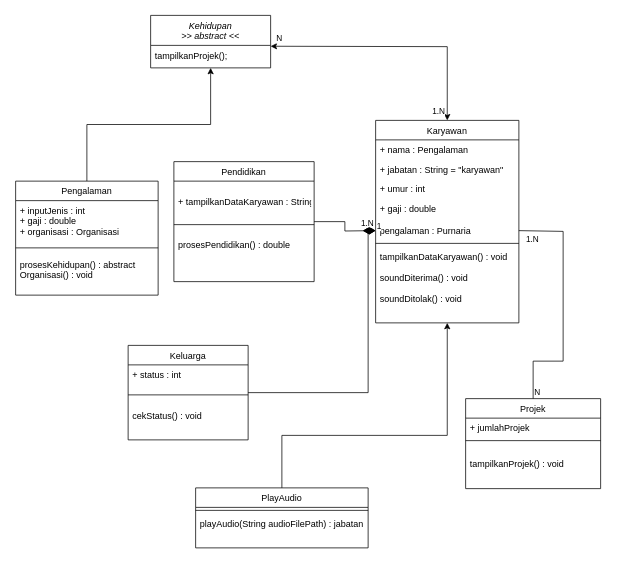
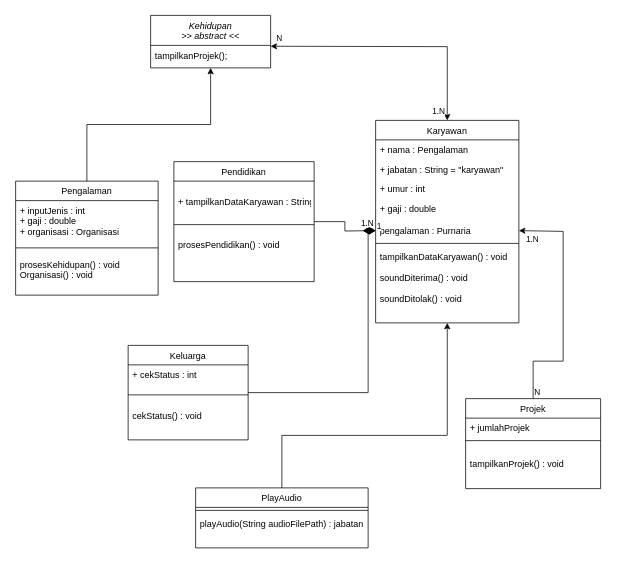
(523, 231) -> (525, 231)
(239, 245) -> (234, 245)
(85, 265) -> (74, 265)
(161, 375) -> (169, 375)
